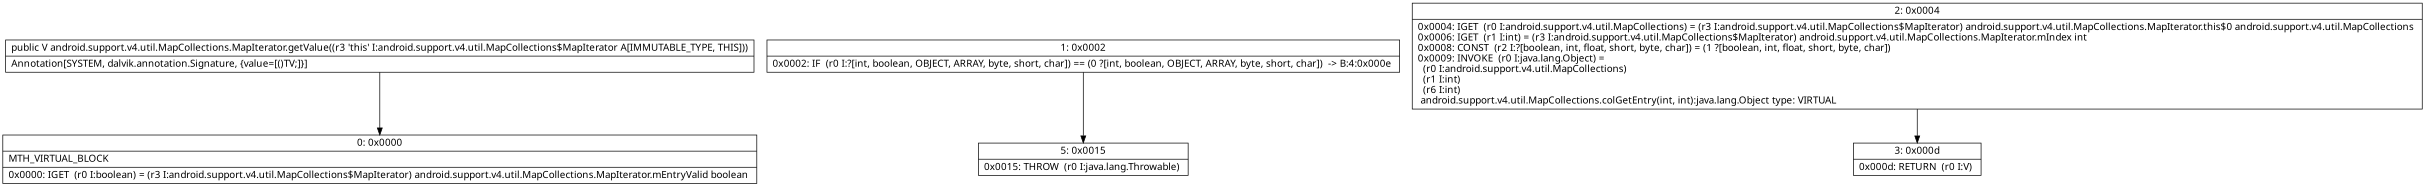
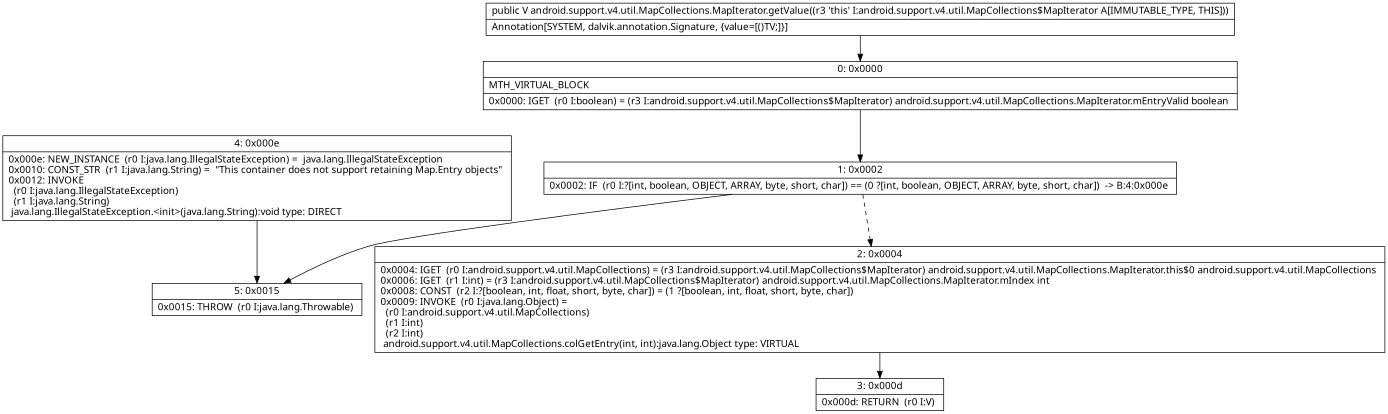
(1439, 90) -> (402, 334)
none -> (860, 132)
none -> (257, 178)
none -> (866, 217)
